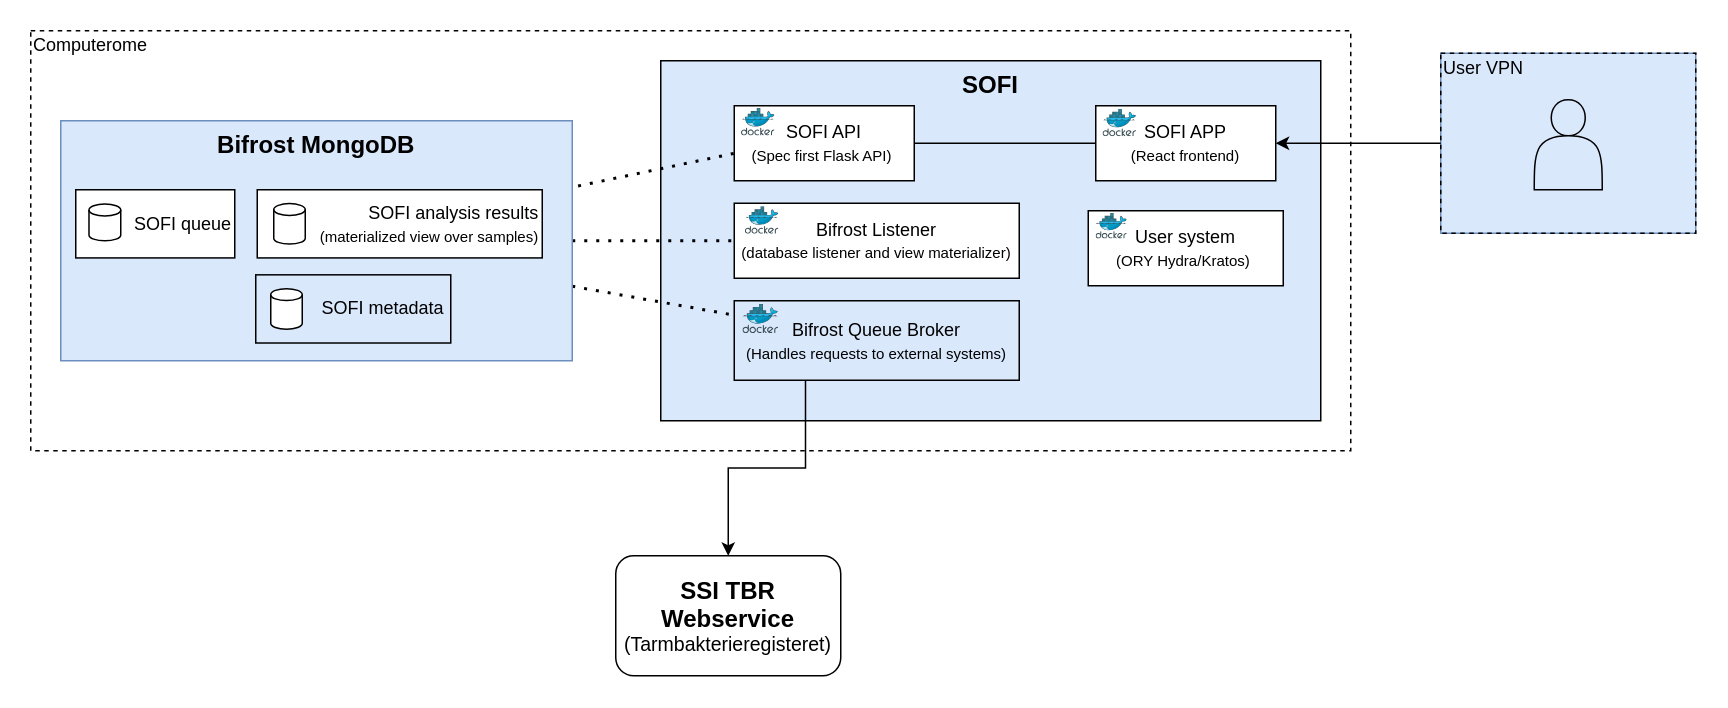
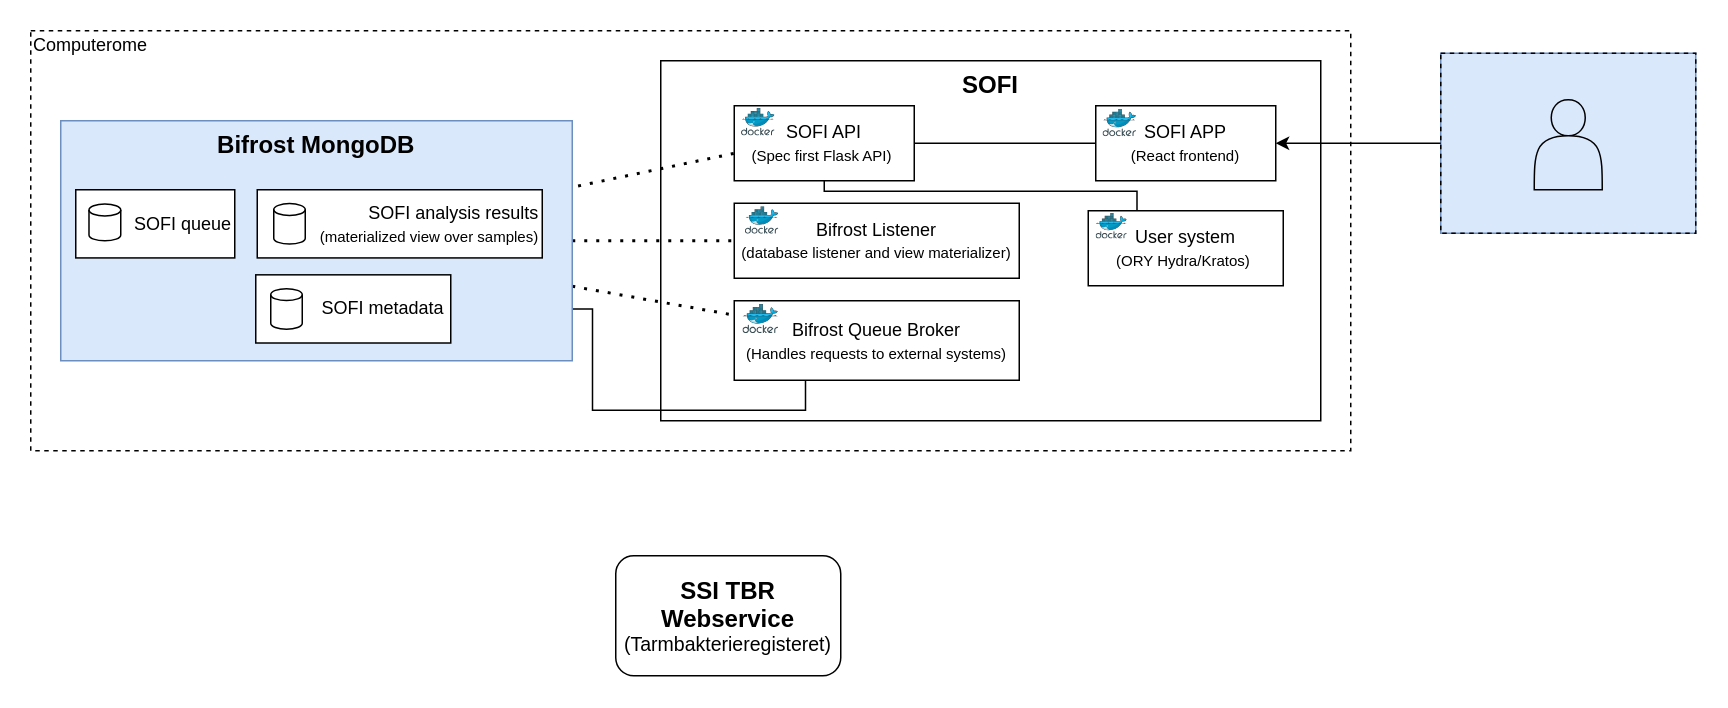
(1501, 68) -> none
(991, 82) -> (991, 82)
none -> (986, 191)
(353, 309) -> (353, 309)
(877, 341) -> (877, 341)
(757, 468) -> (640, 410)
